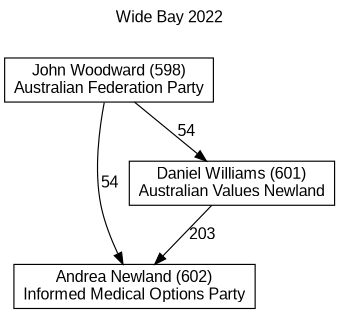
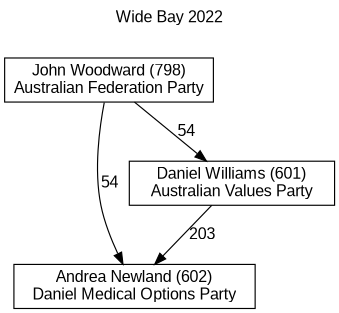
(109, 80) -> (109, 80)
(232, 183) -> (232, 183)
(135, 286) -> (135, 286)
